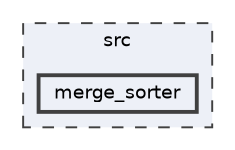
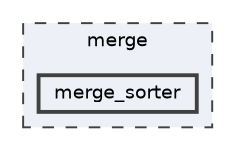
(118, 41) -> (118, 41)
